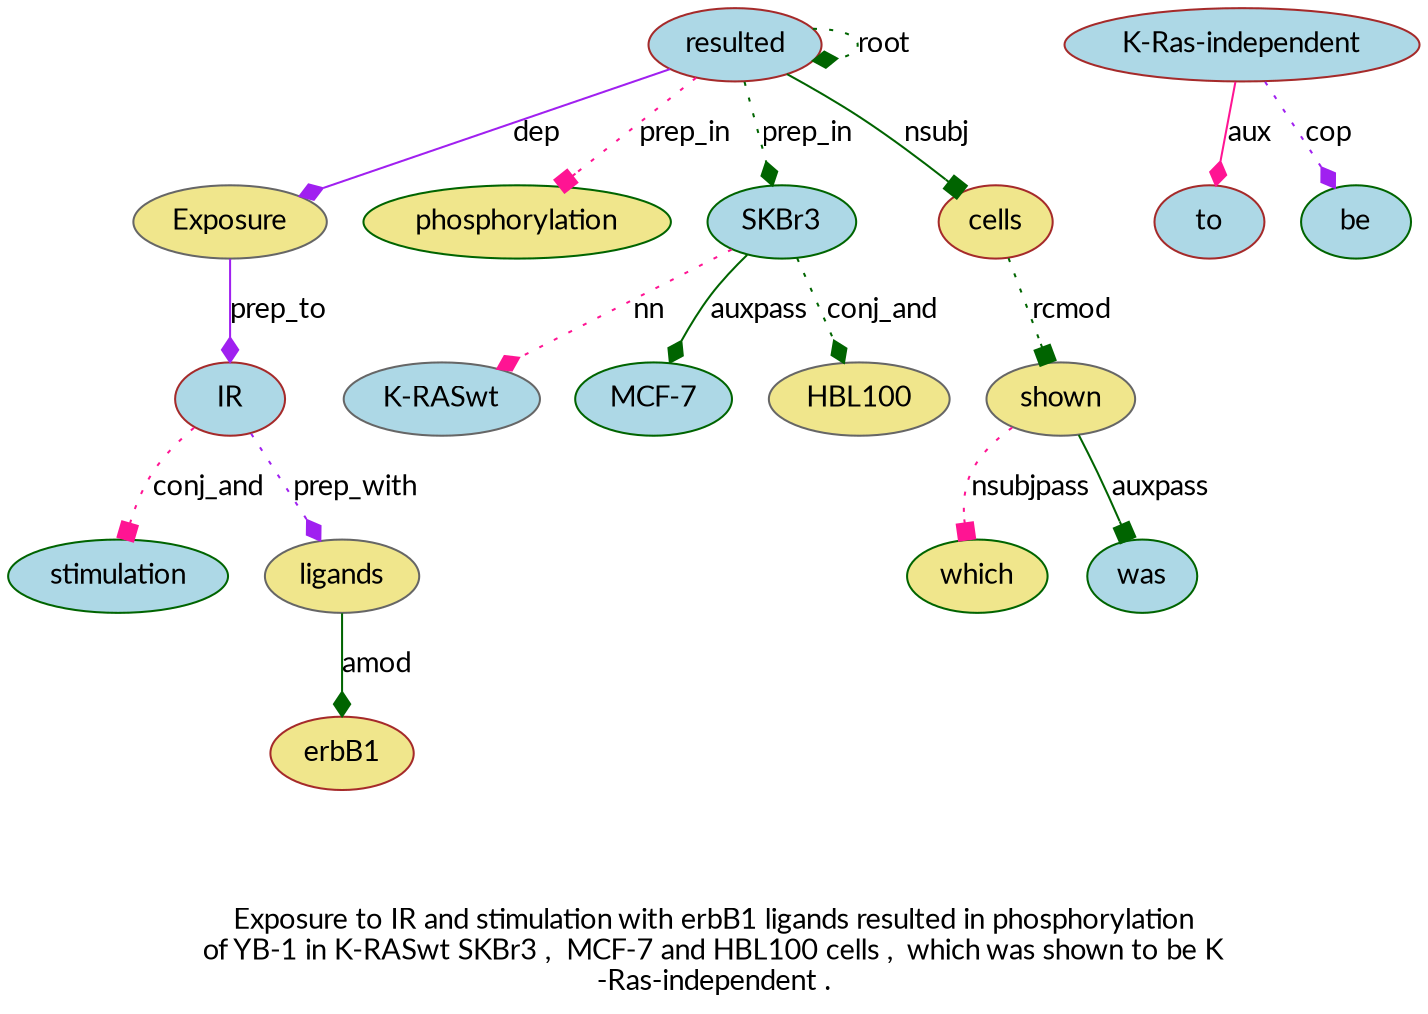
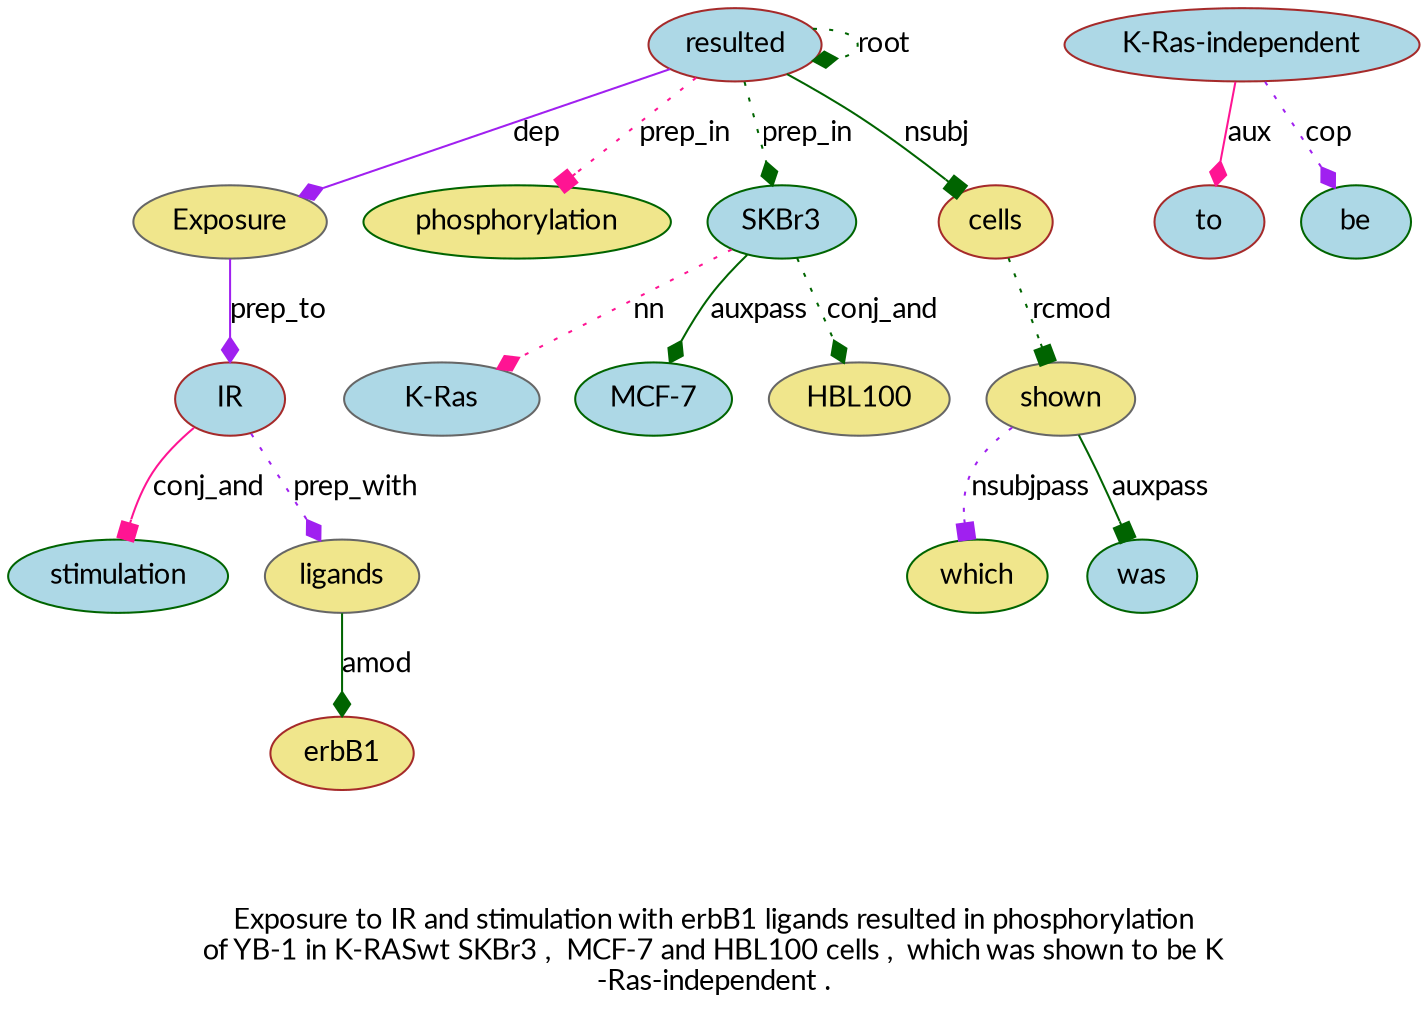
(442, 399) -> (442, 399)
(974, 466) -> (974, 466)
(155, 469) -> (155, 469)
